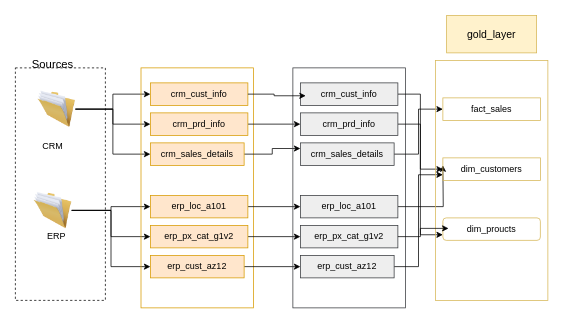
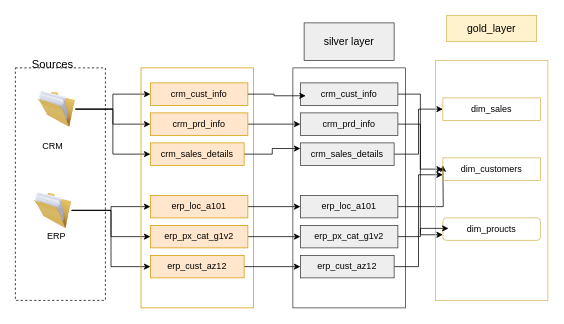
(492, 34) -> (492, 29)
none -> (349, 42)
(492, 109) -> (492, 109)
